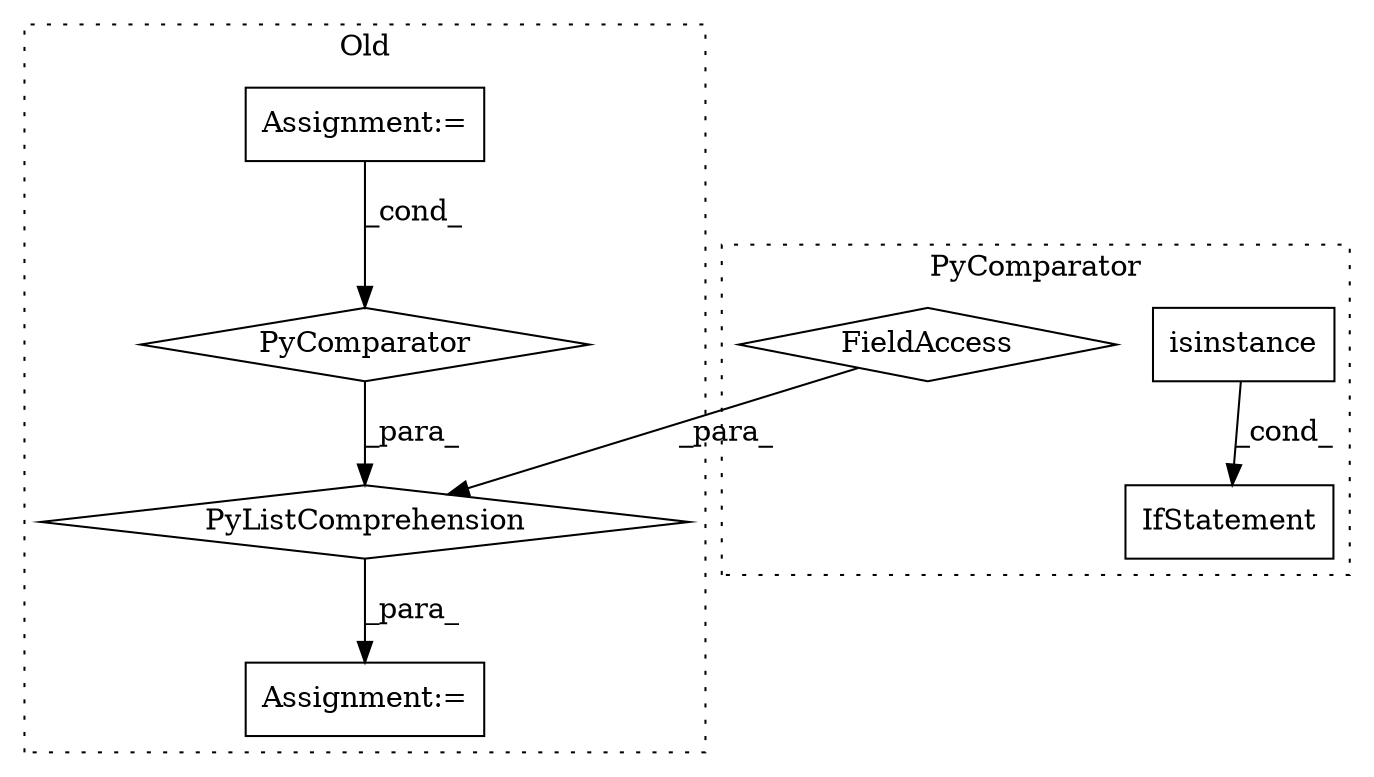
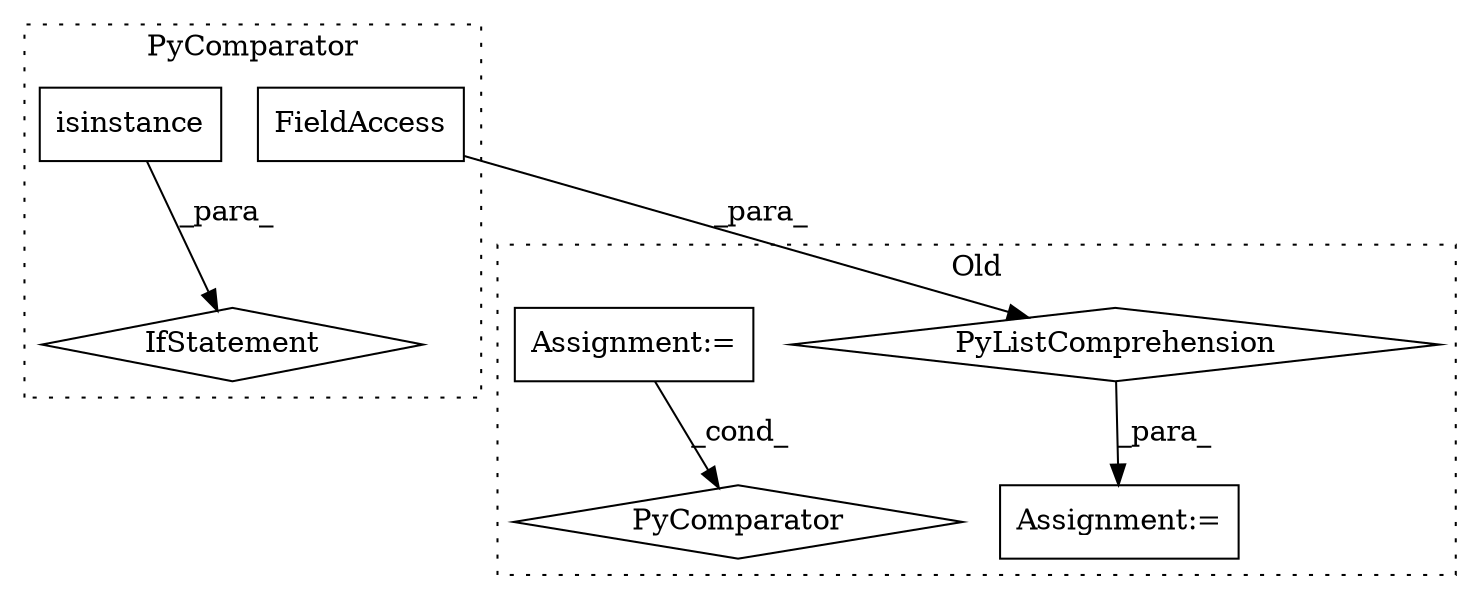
(928, 345) -> (361, 124)
(365, 423) -> none
(1285, 433) -> (226, 213)
(1229, 522) -> (232, 345)
